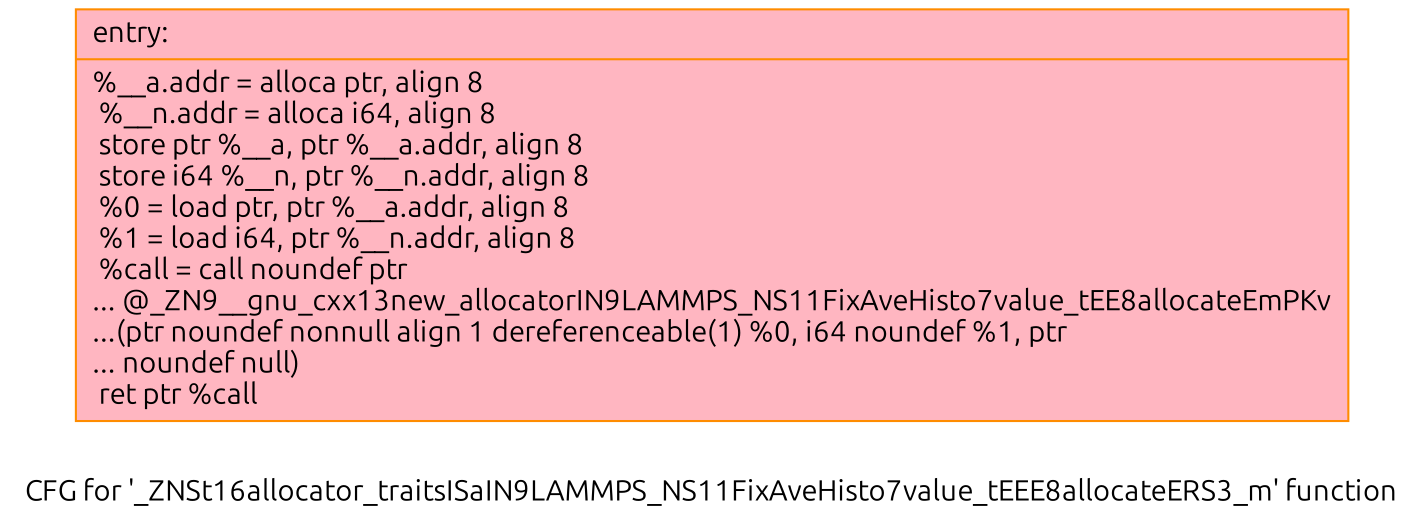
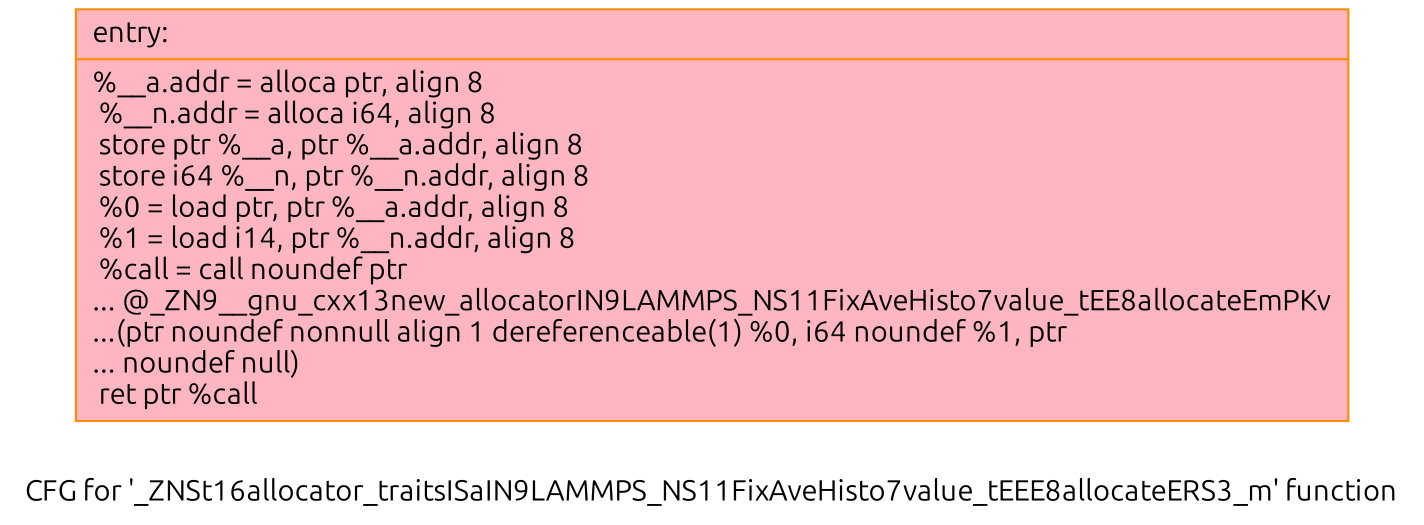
(335, 239) -> (335, 239)
